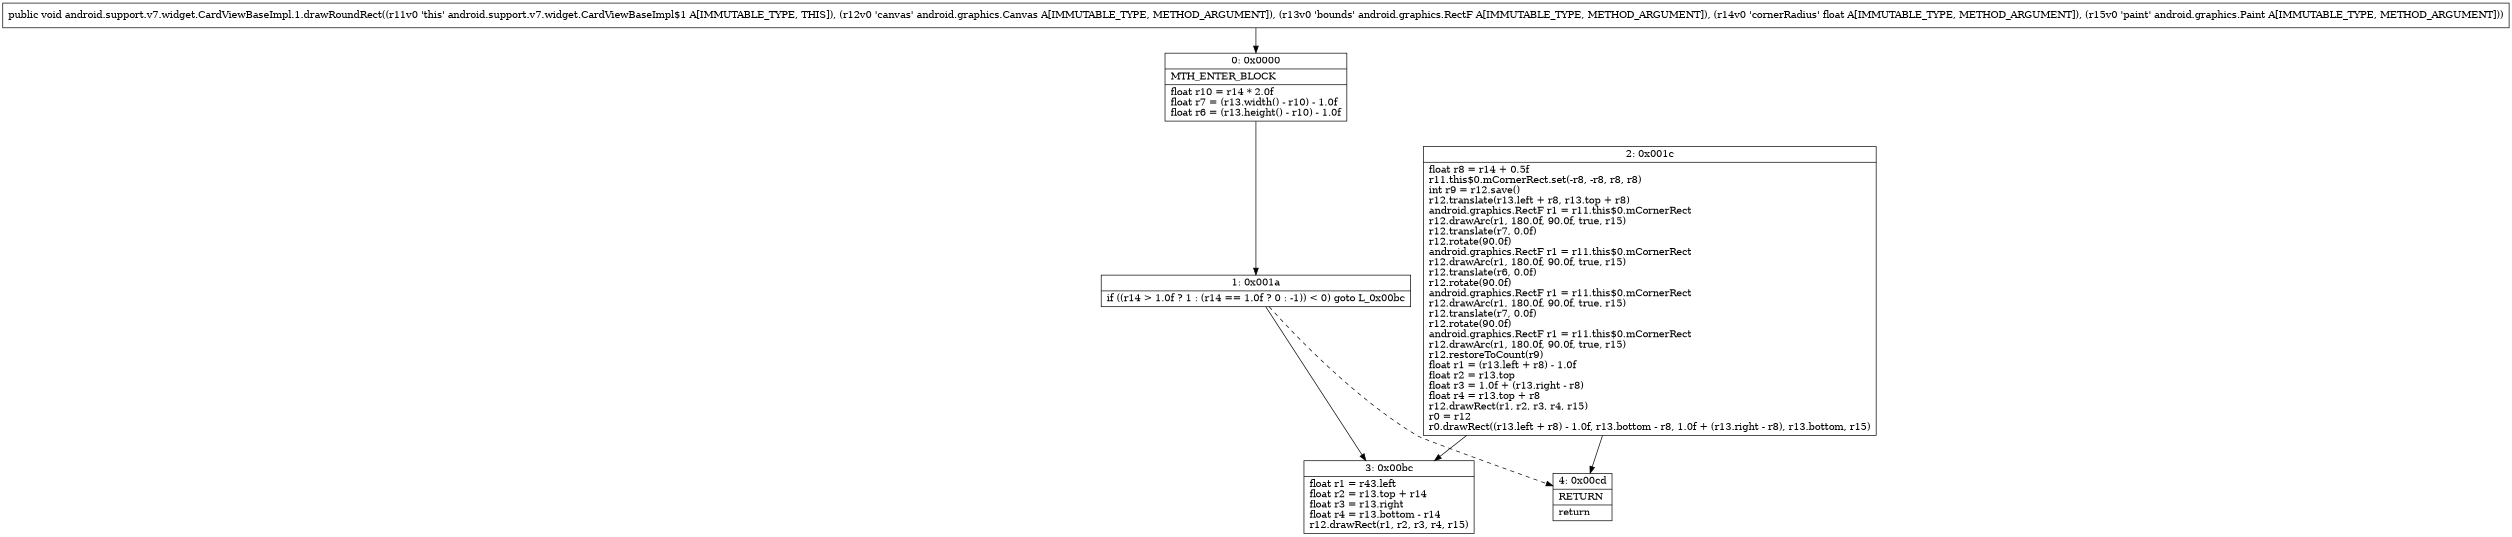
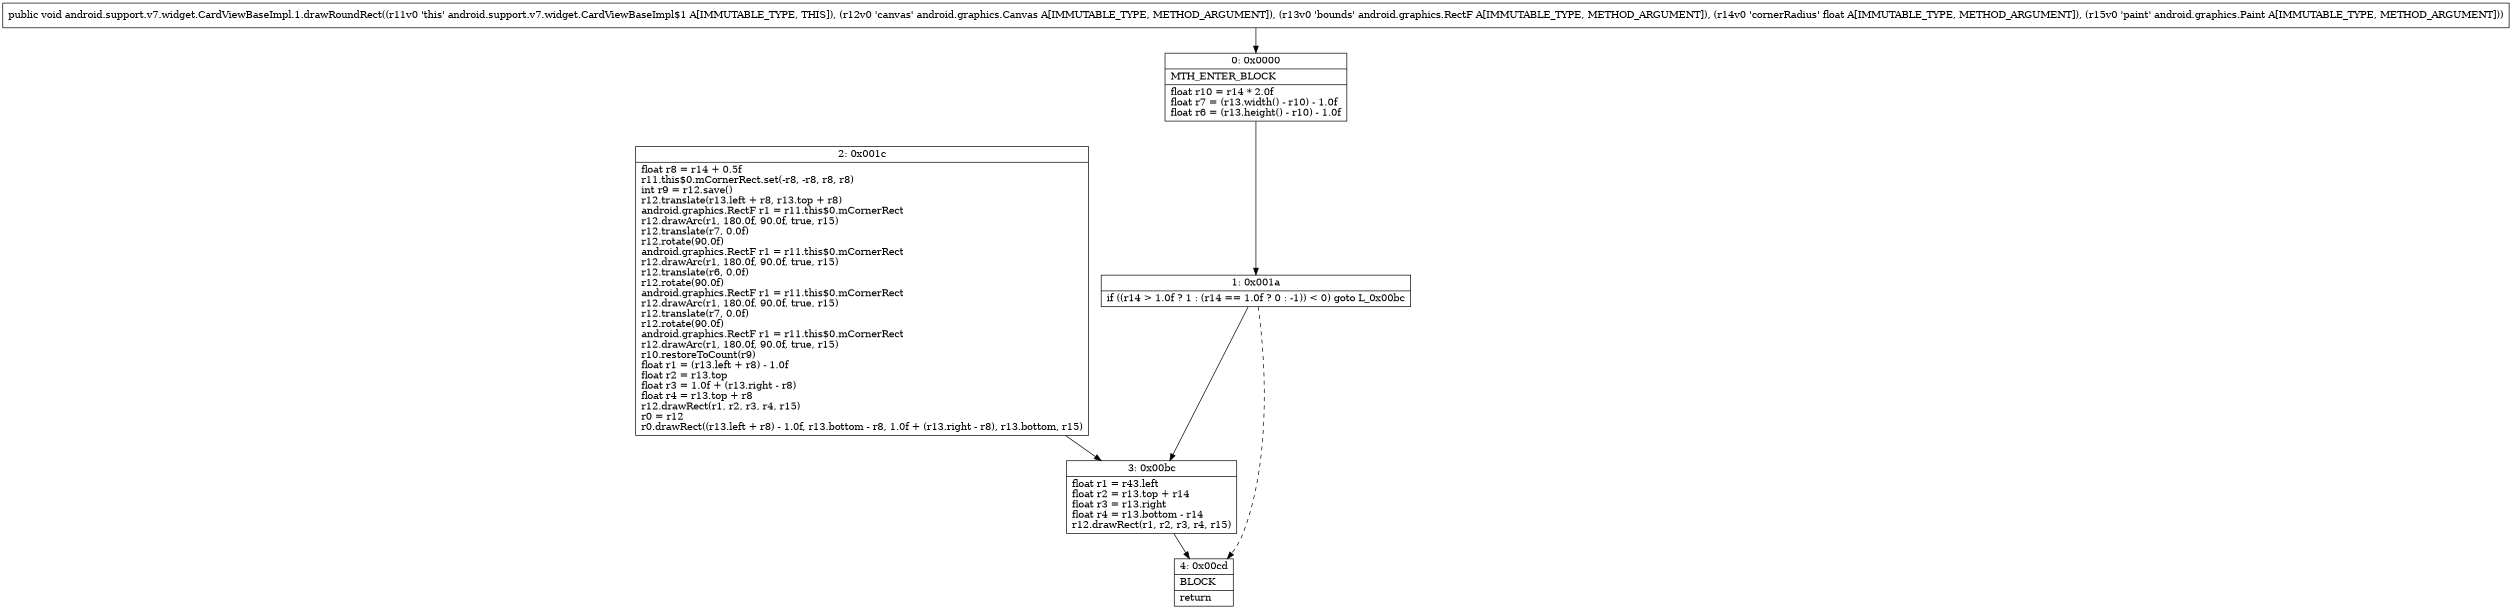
(1486, 355) -> (698, 355)
(1597, 451) -> (1180, 543)
(1581, 497) -> (1198, 582)
